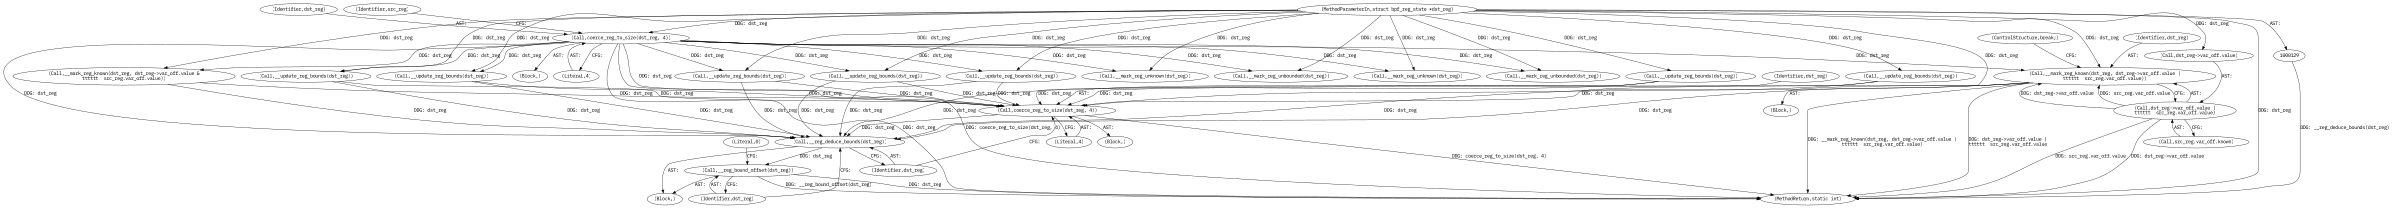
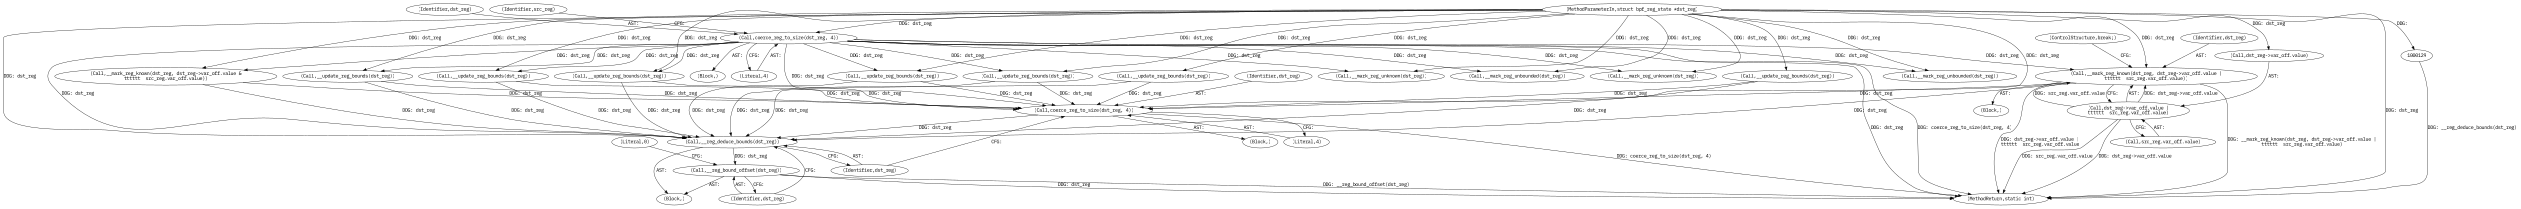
none -> (393, 21)
(2277, 24) -> (2404, 24)
(2196, 142) -> (2163, 142)
